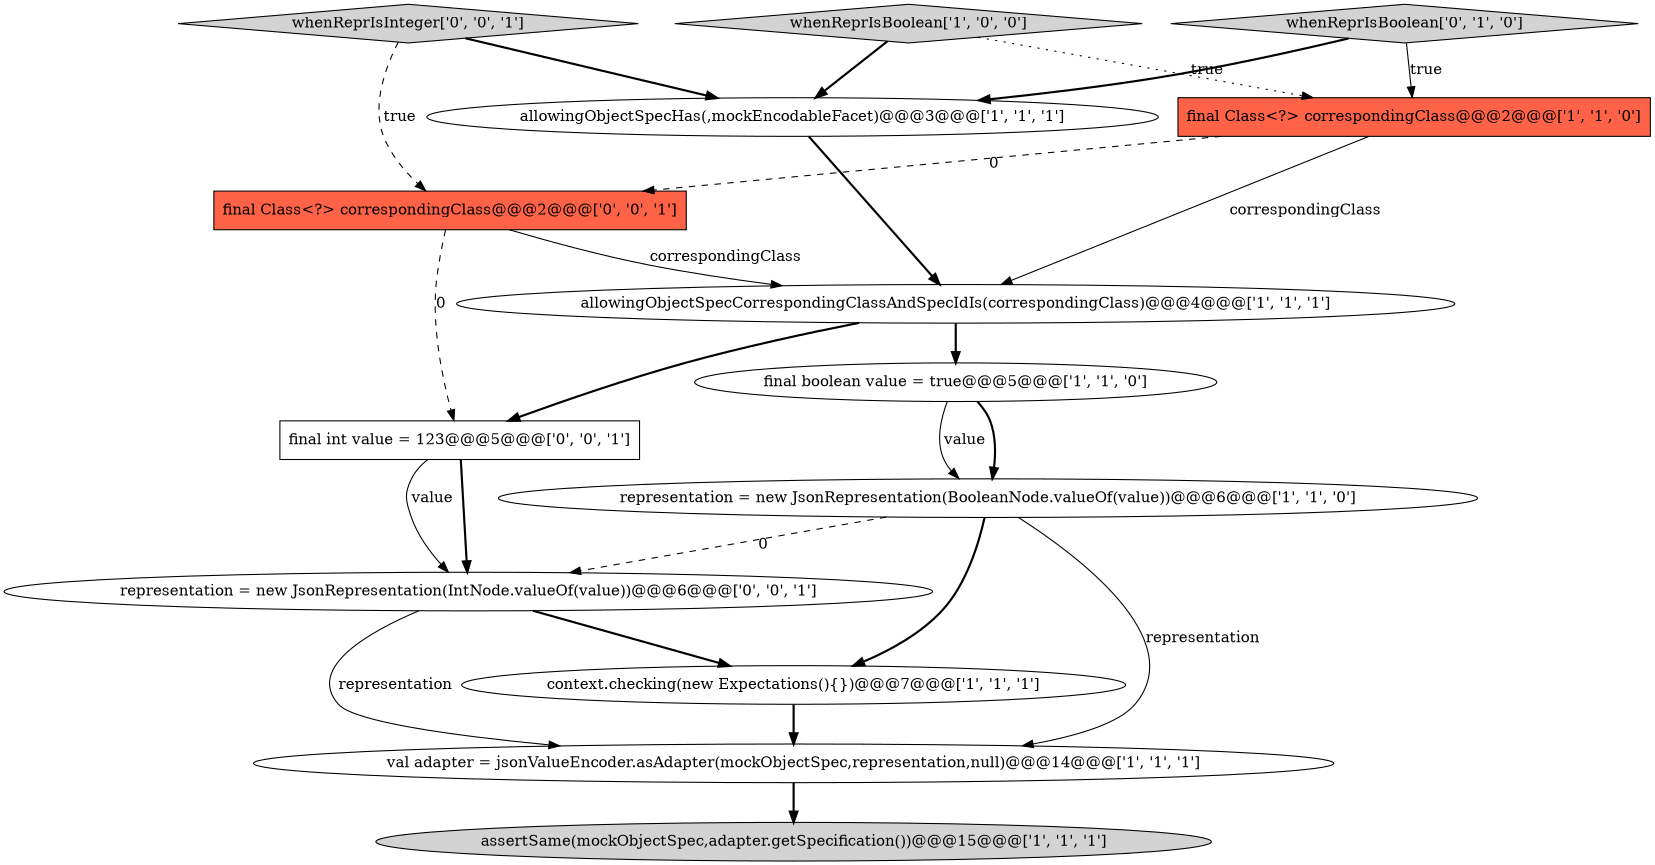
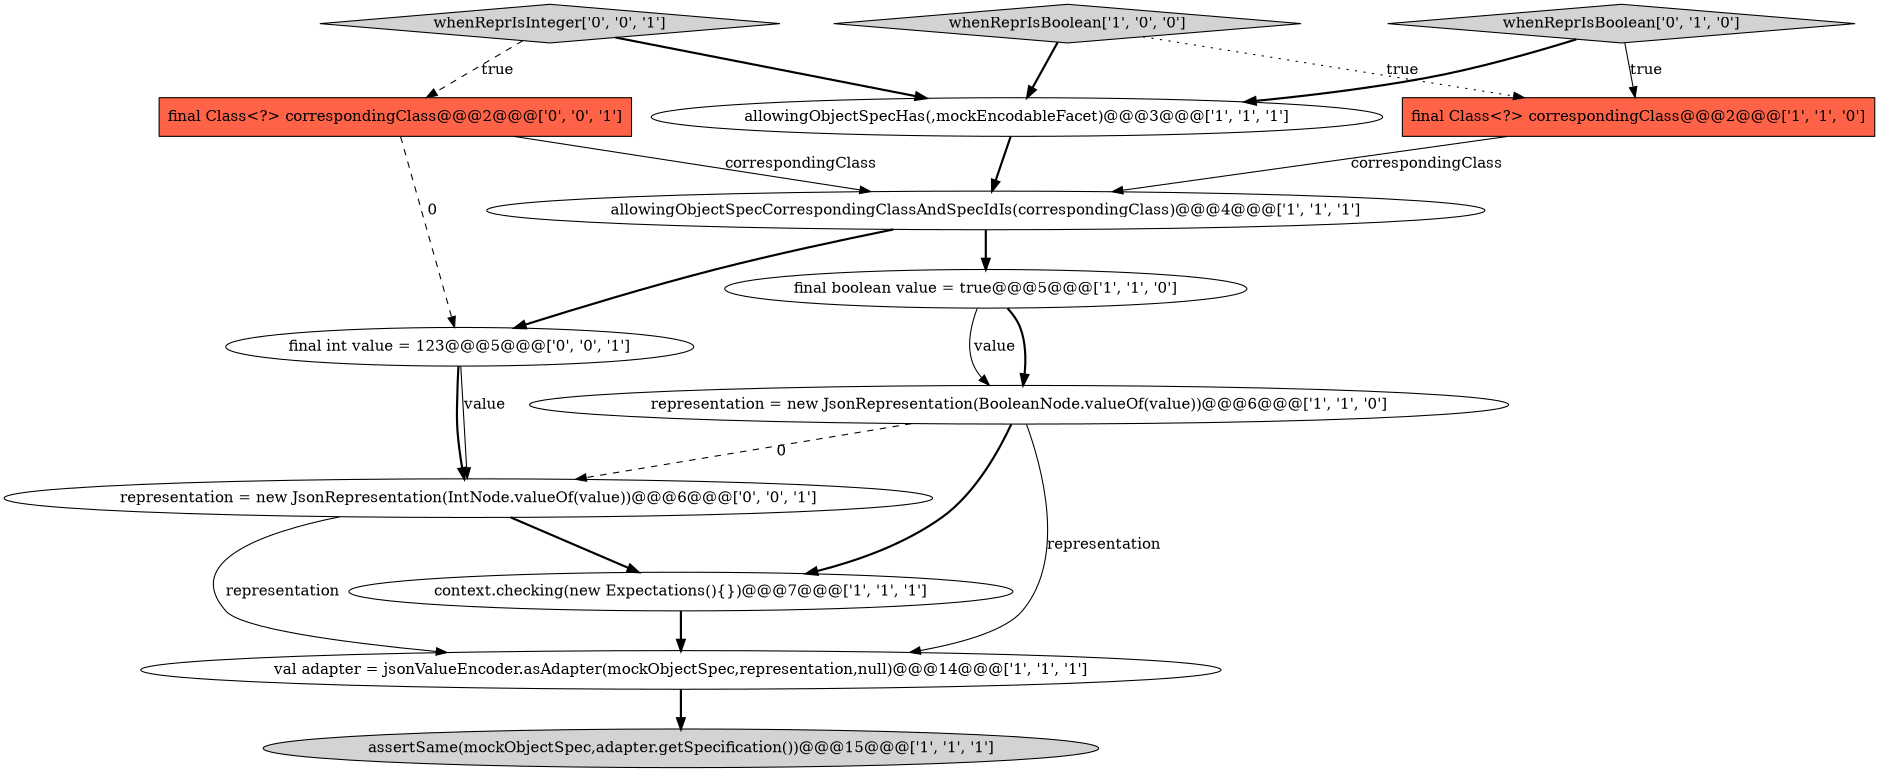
(938, 163) -> none
(460, 440) -> (460, 347)
